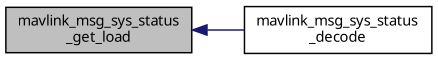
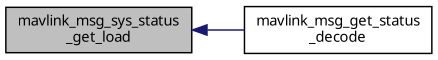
(338, 30) -> (338, 30)
